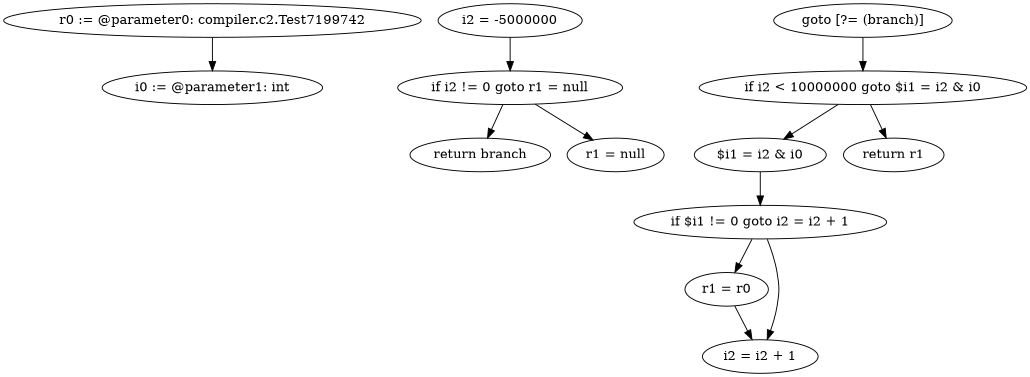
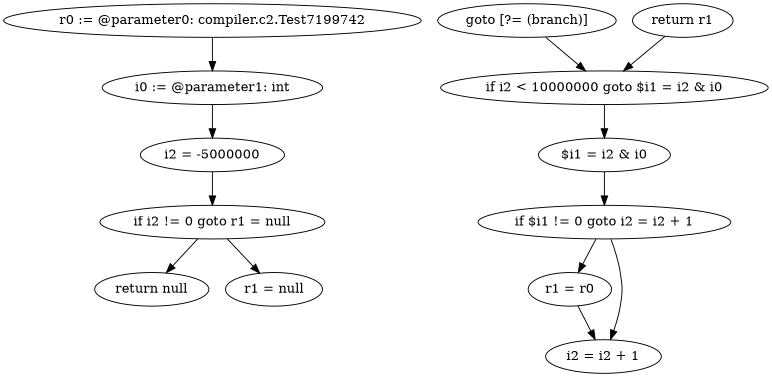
none -> (212, 117)
(876, 117) -> (648, 50)
(480, 155) -> (152, 289)
